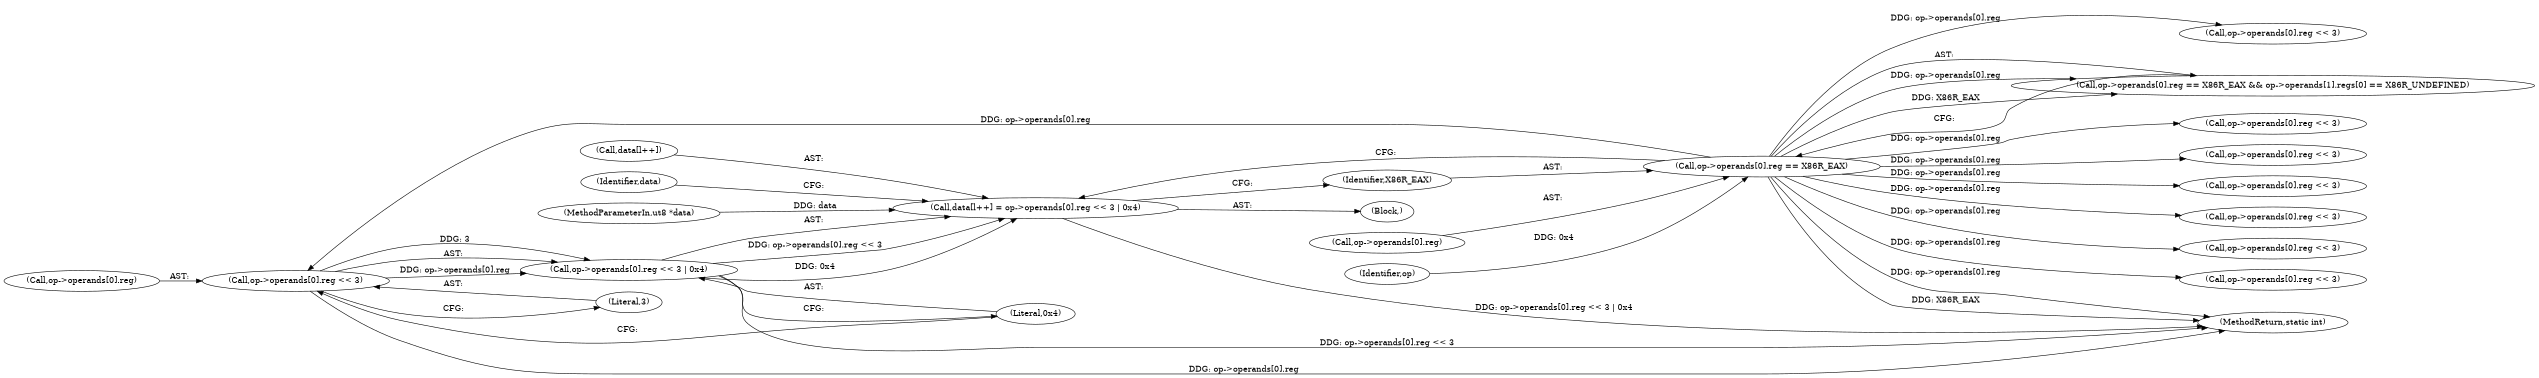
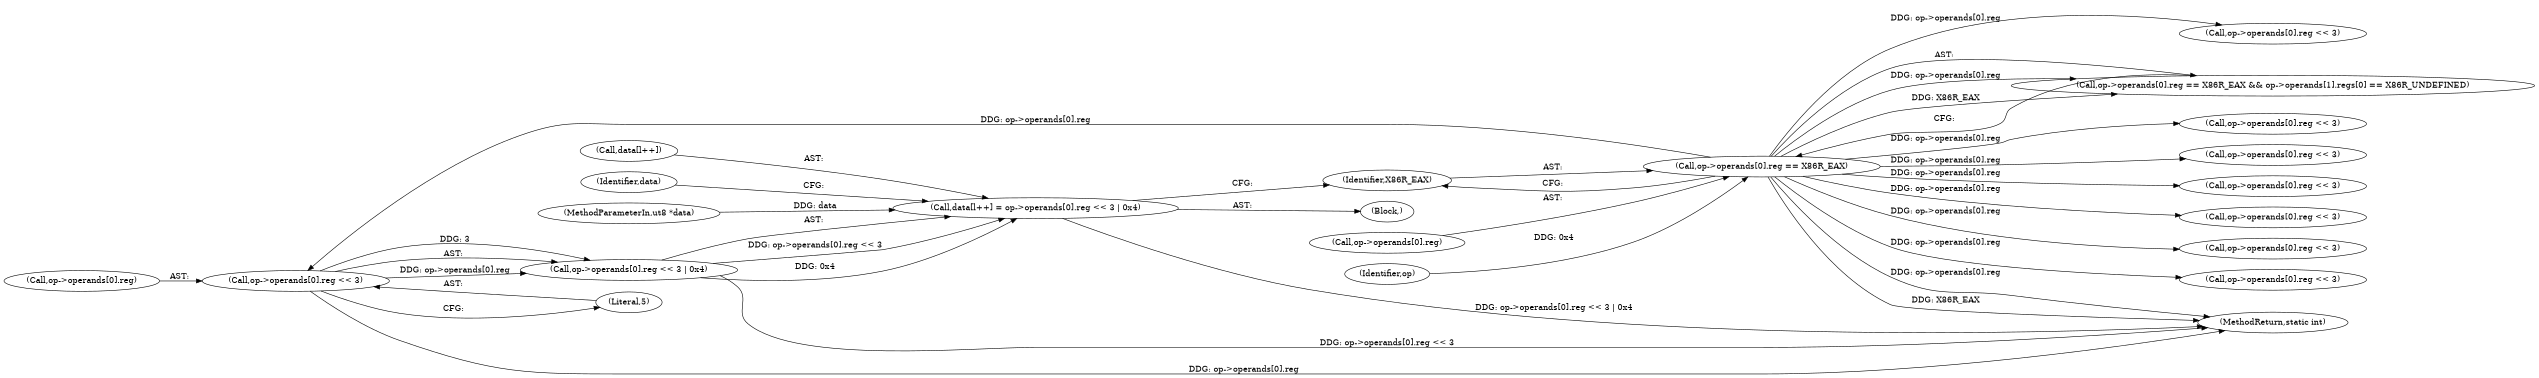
(1373, 160) -> (1582, 191)
(629, 302) -> (629, 302)
(1036, 314) -> none
